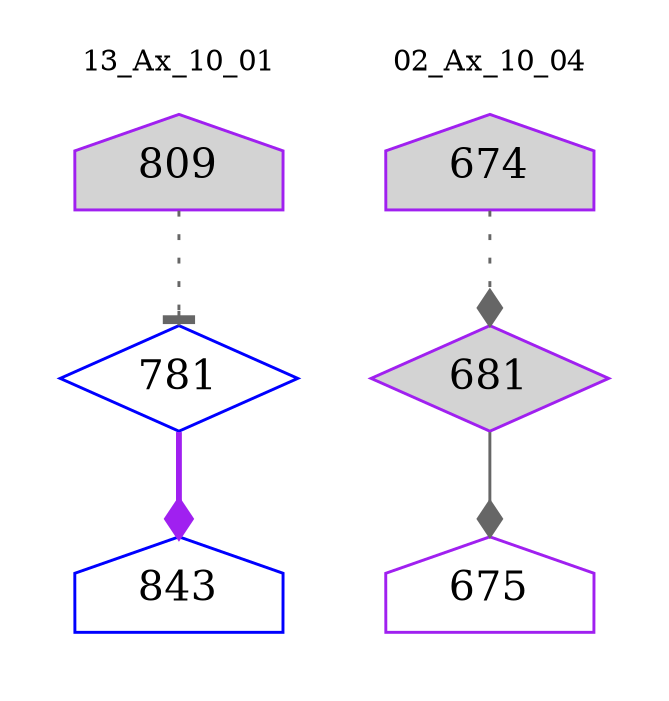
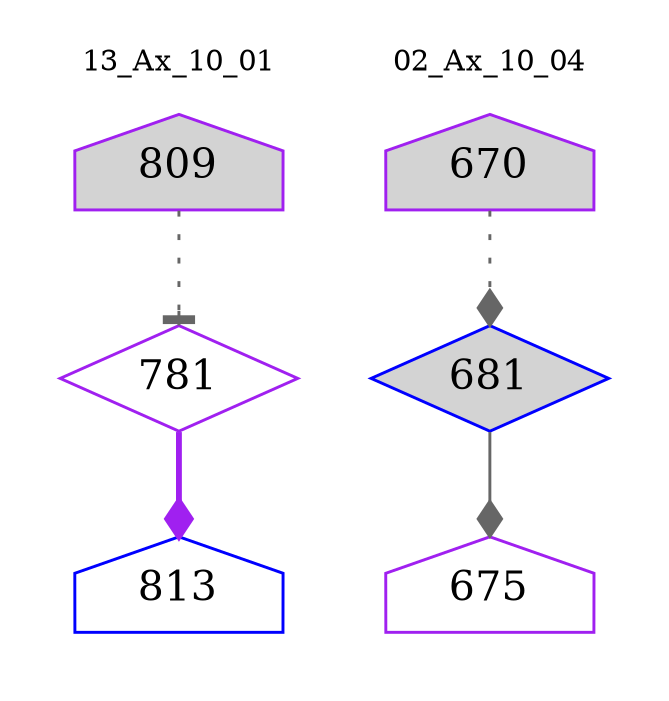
(490, 167) -> (490, 167)
(179, 378) -> (179, 378)
(490, 378) -> (490, 378)
(179, 590) -> (179, 590)
